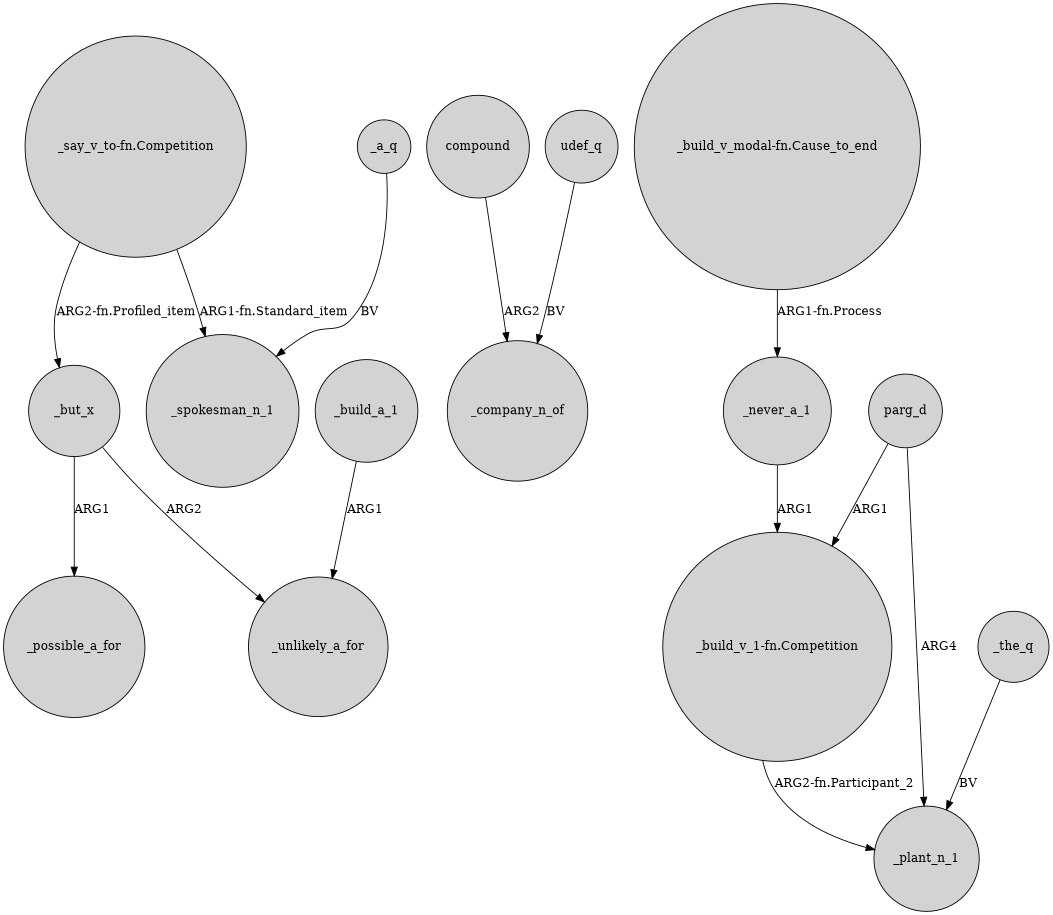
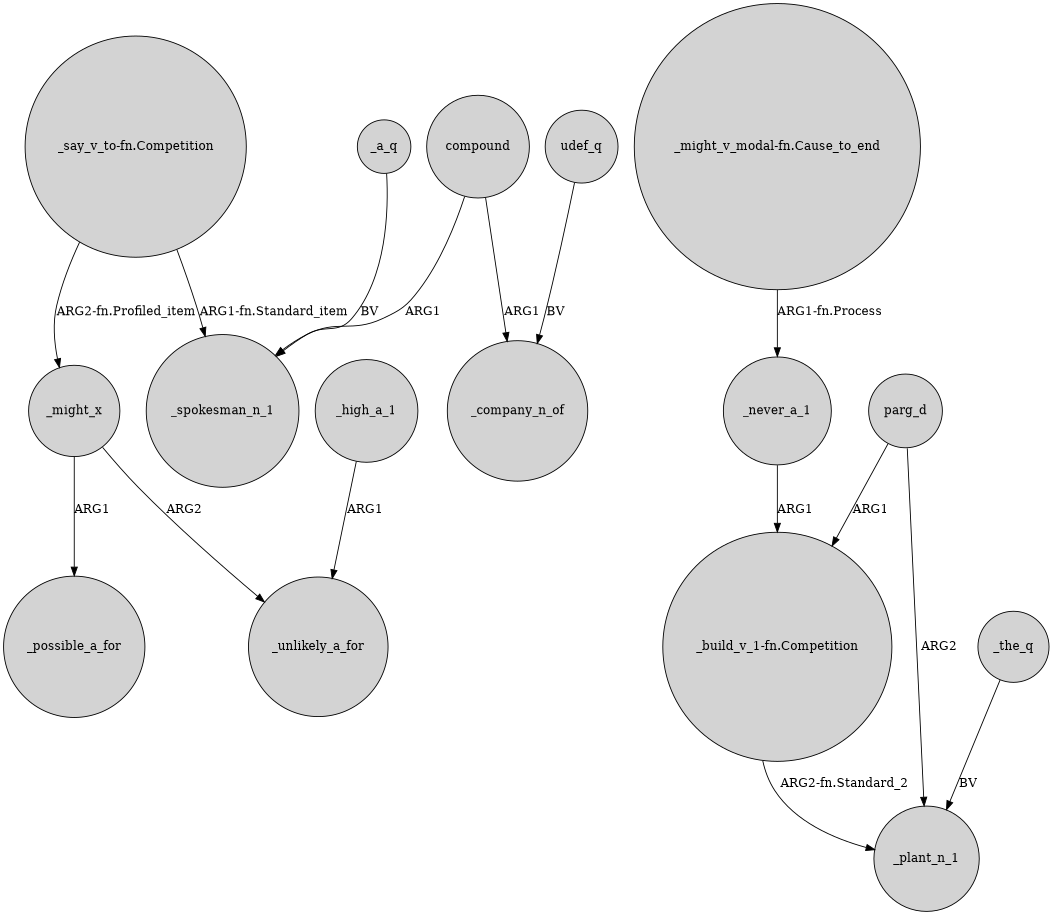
(777, 147) -> (777, 147)
none -> (402, 308)
(522, 312) -> (522, 312)
(74, 411) -> (74, 411)
(367, 411) -> (367, 411)
(939, 647) -> (939, 647)
(845, 784) -> (845, 784)
